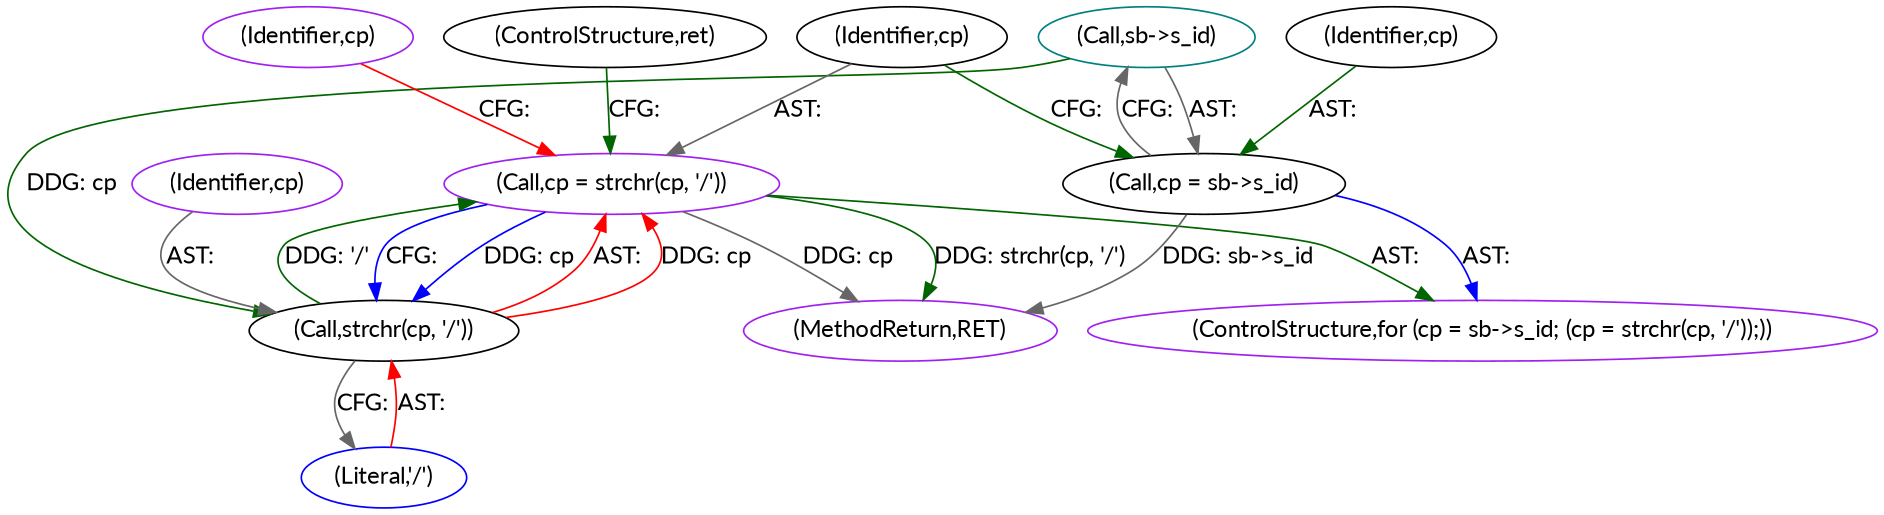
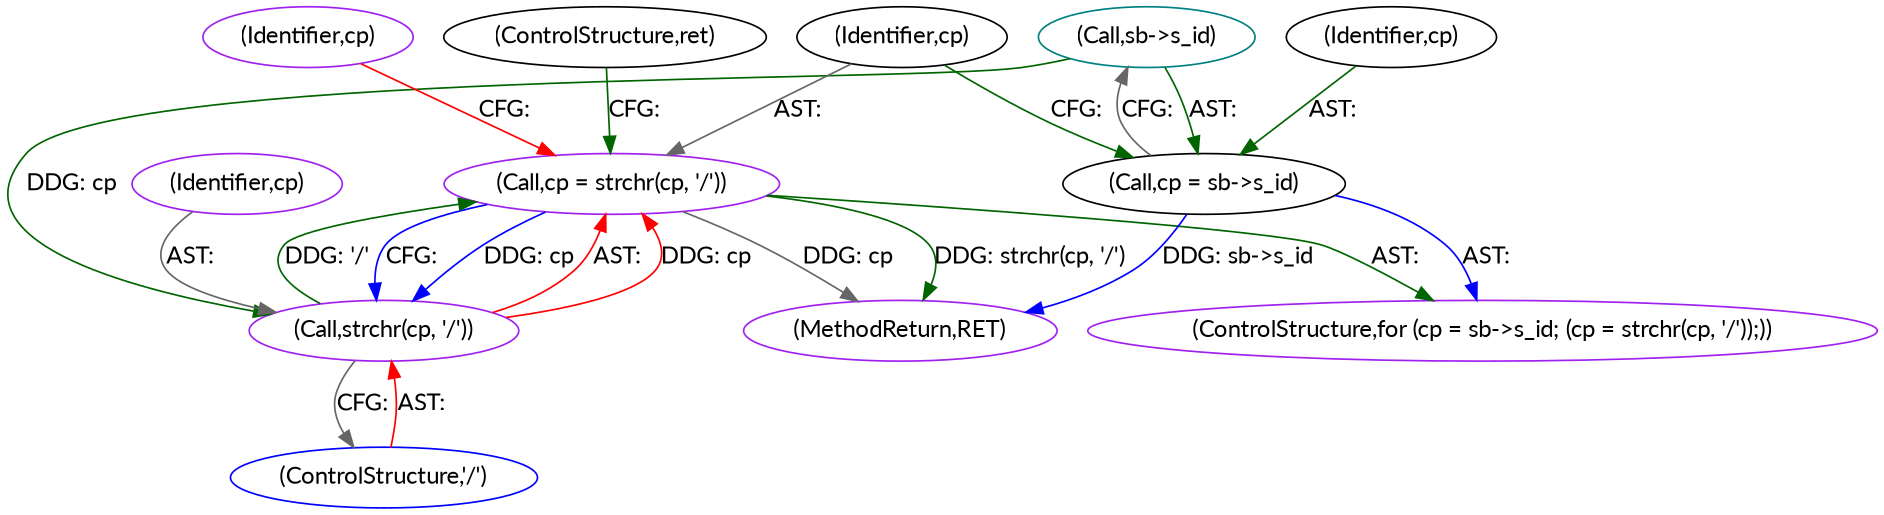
(1182, 101) -> (1182, 101)
(1124, 276) -> (1124, 276)
(384, 331) -> (384, 331)
(384, 478) -> (384, 478)
